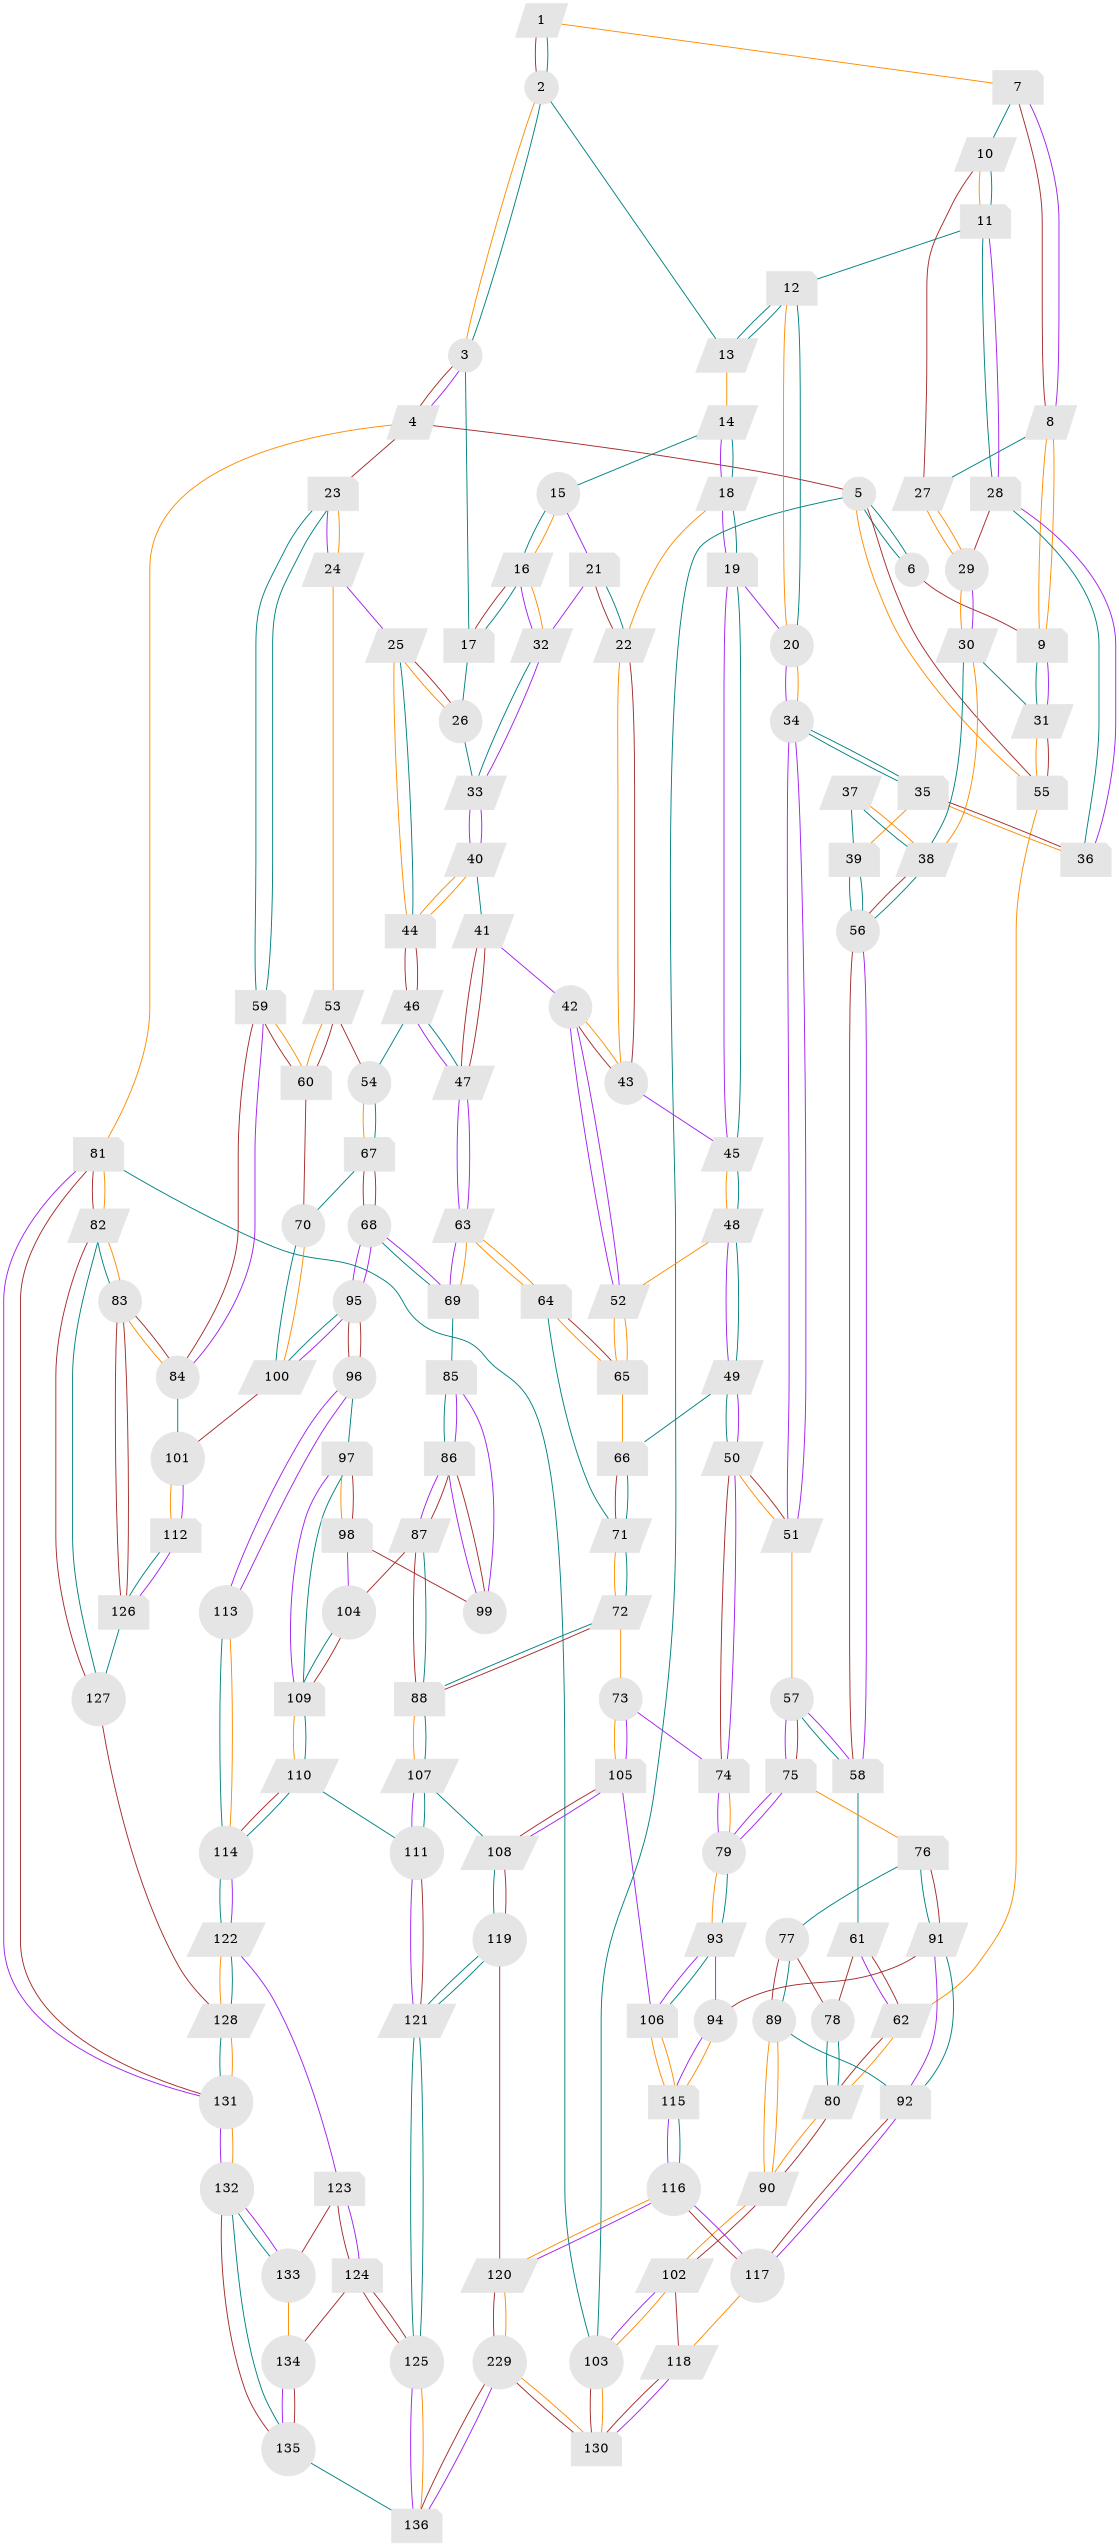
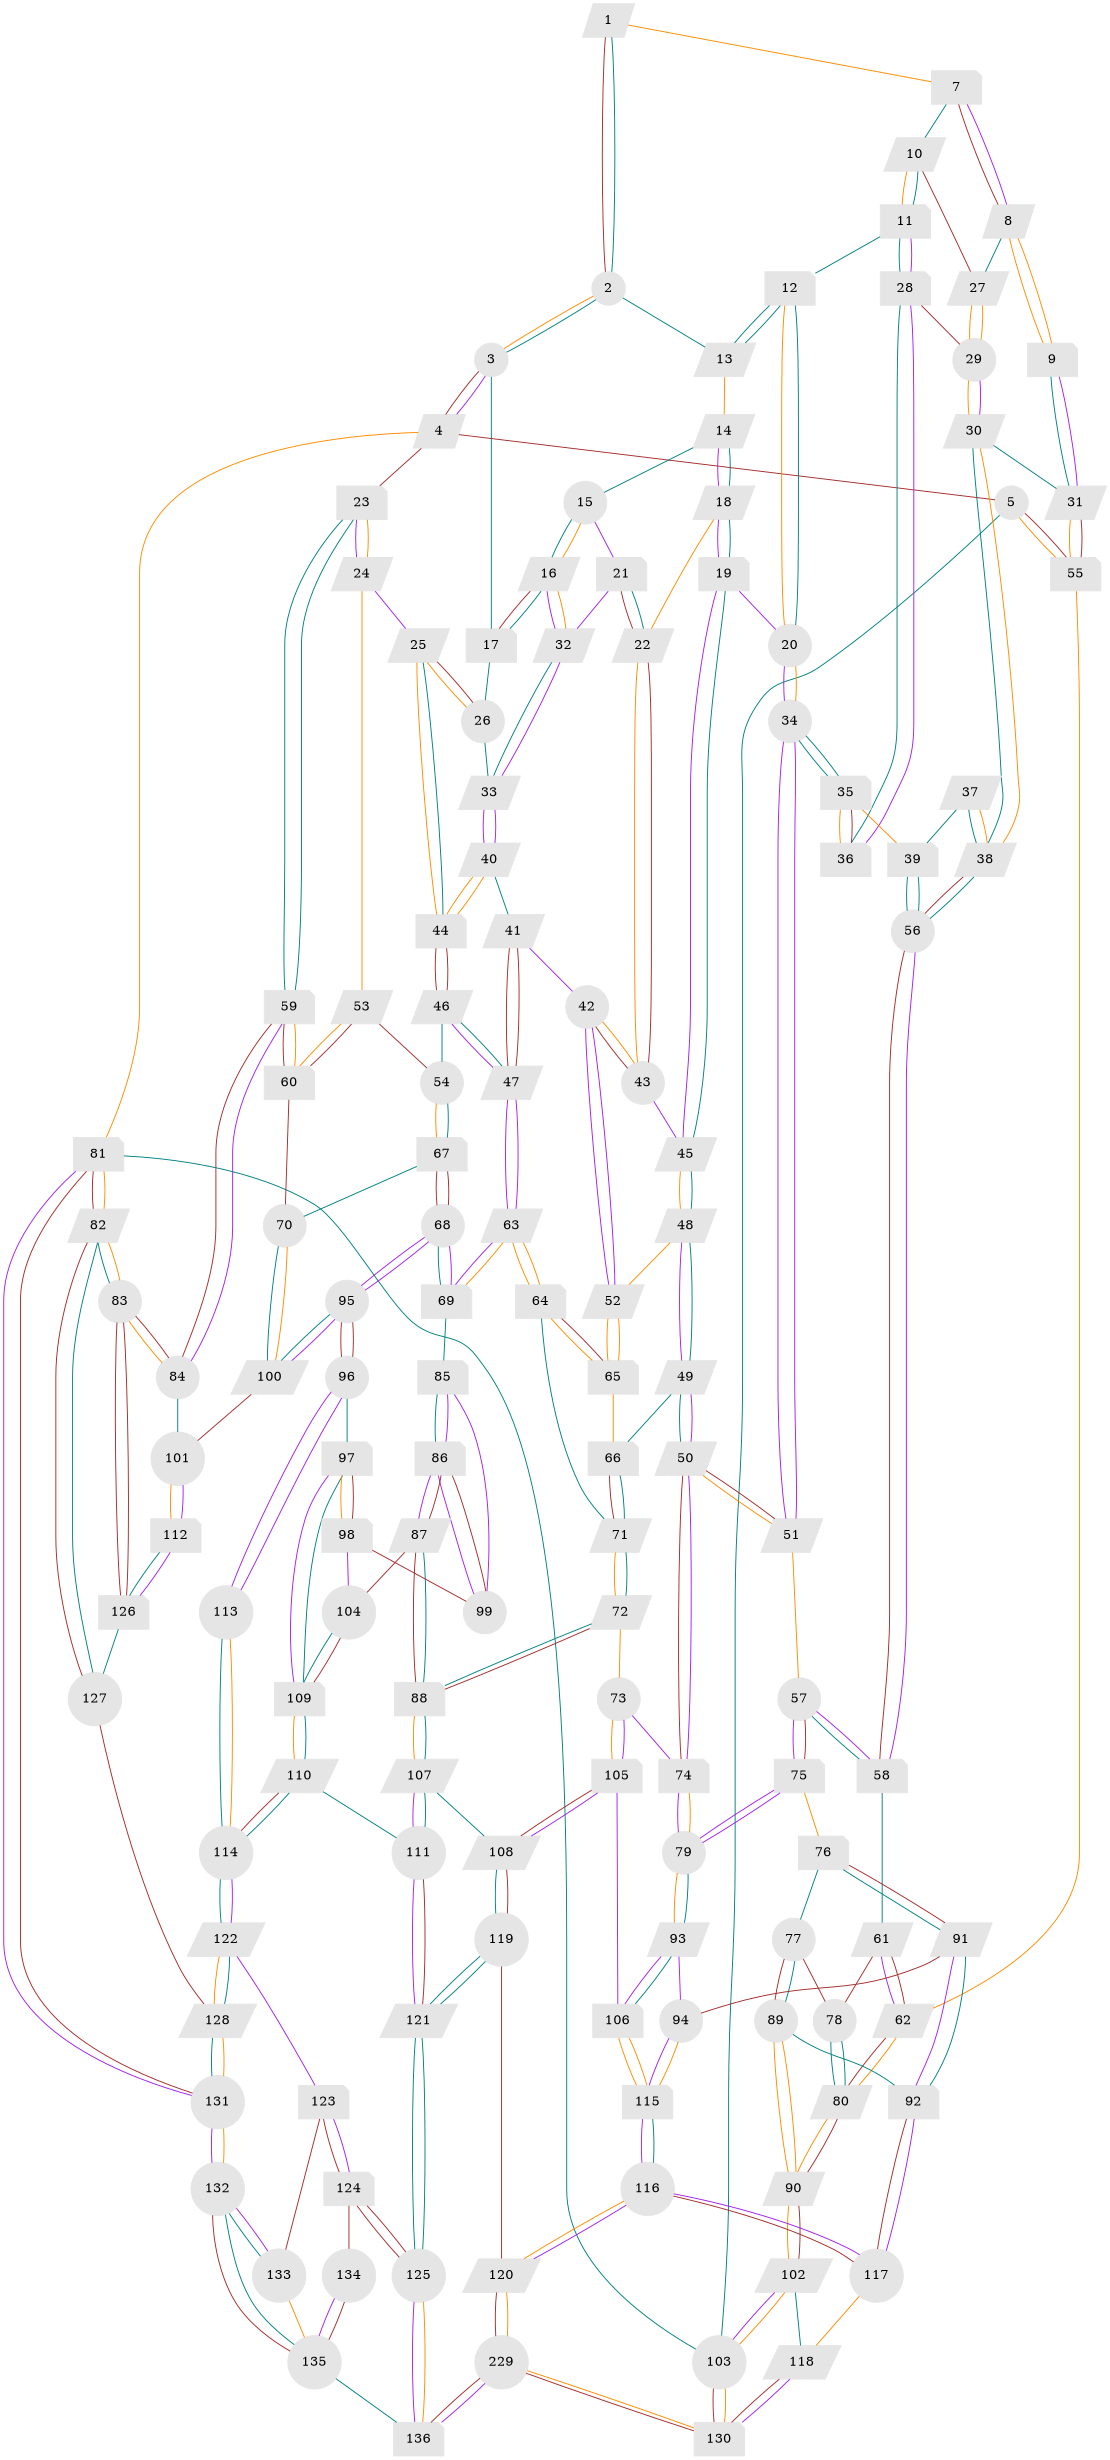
(912, 570) -> none
(288, 2319) -> (297, 2319)
(677, 2319) -> (798, 2319)
